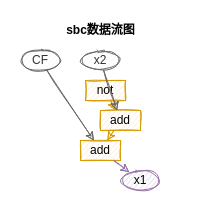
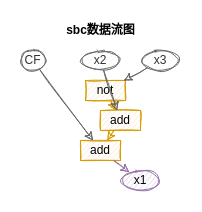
(41, 61) -> (33, 61)
none -> (161, 61)
none -> (138, 73)
